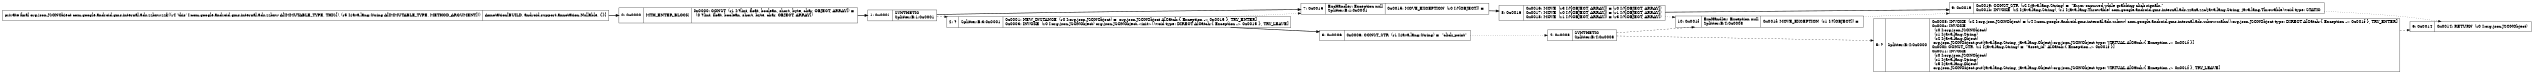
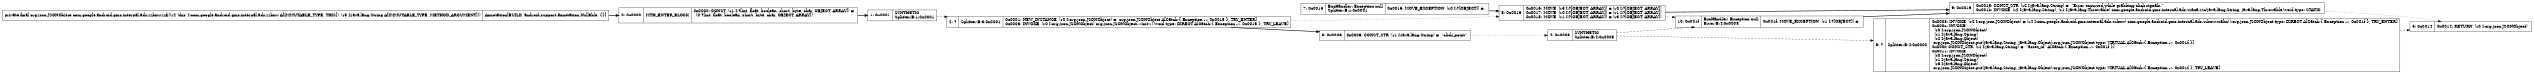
(1117, 12) -> none
(1263, 15) -> (1394, 19)
(1905, 15) -> (1905, 15)
(1723, 24) -> (1721, 24)
